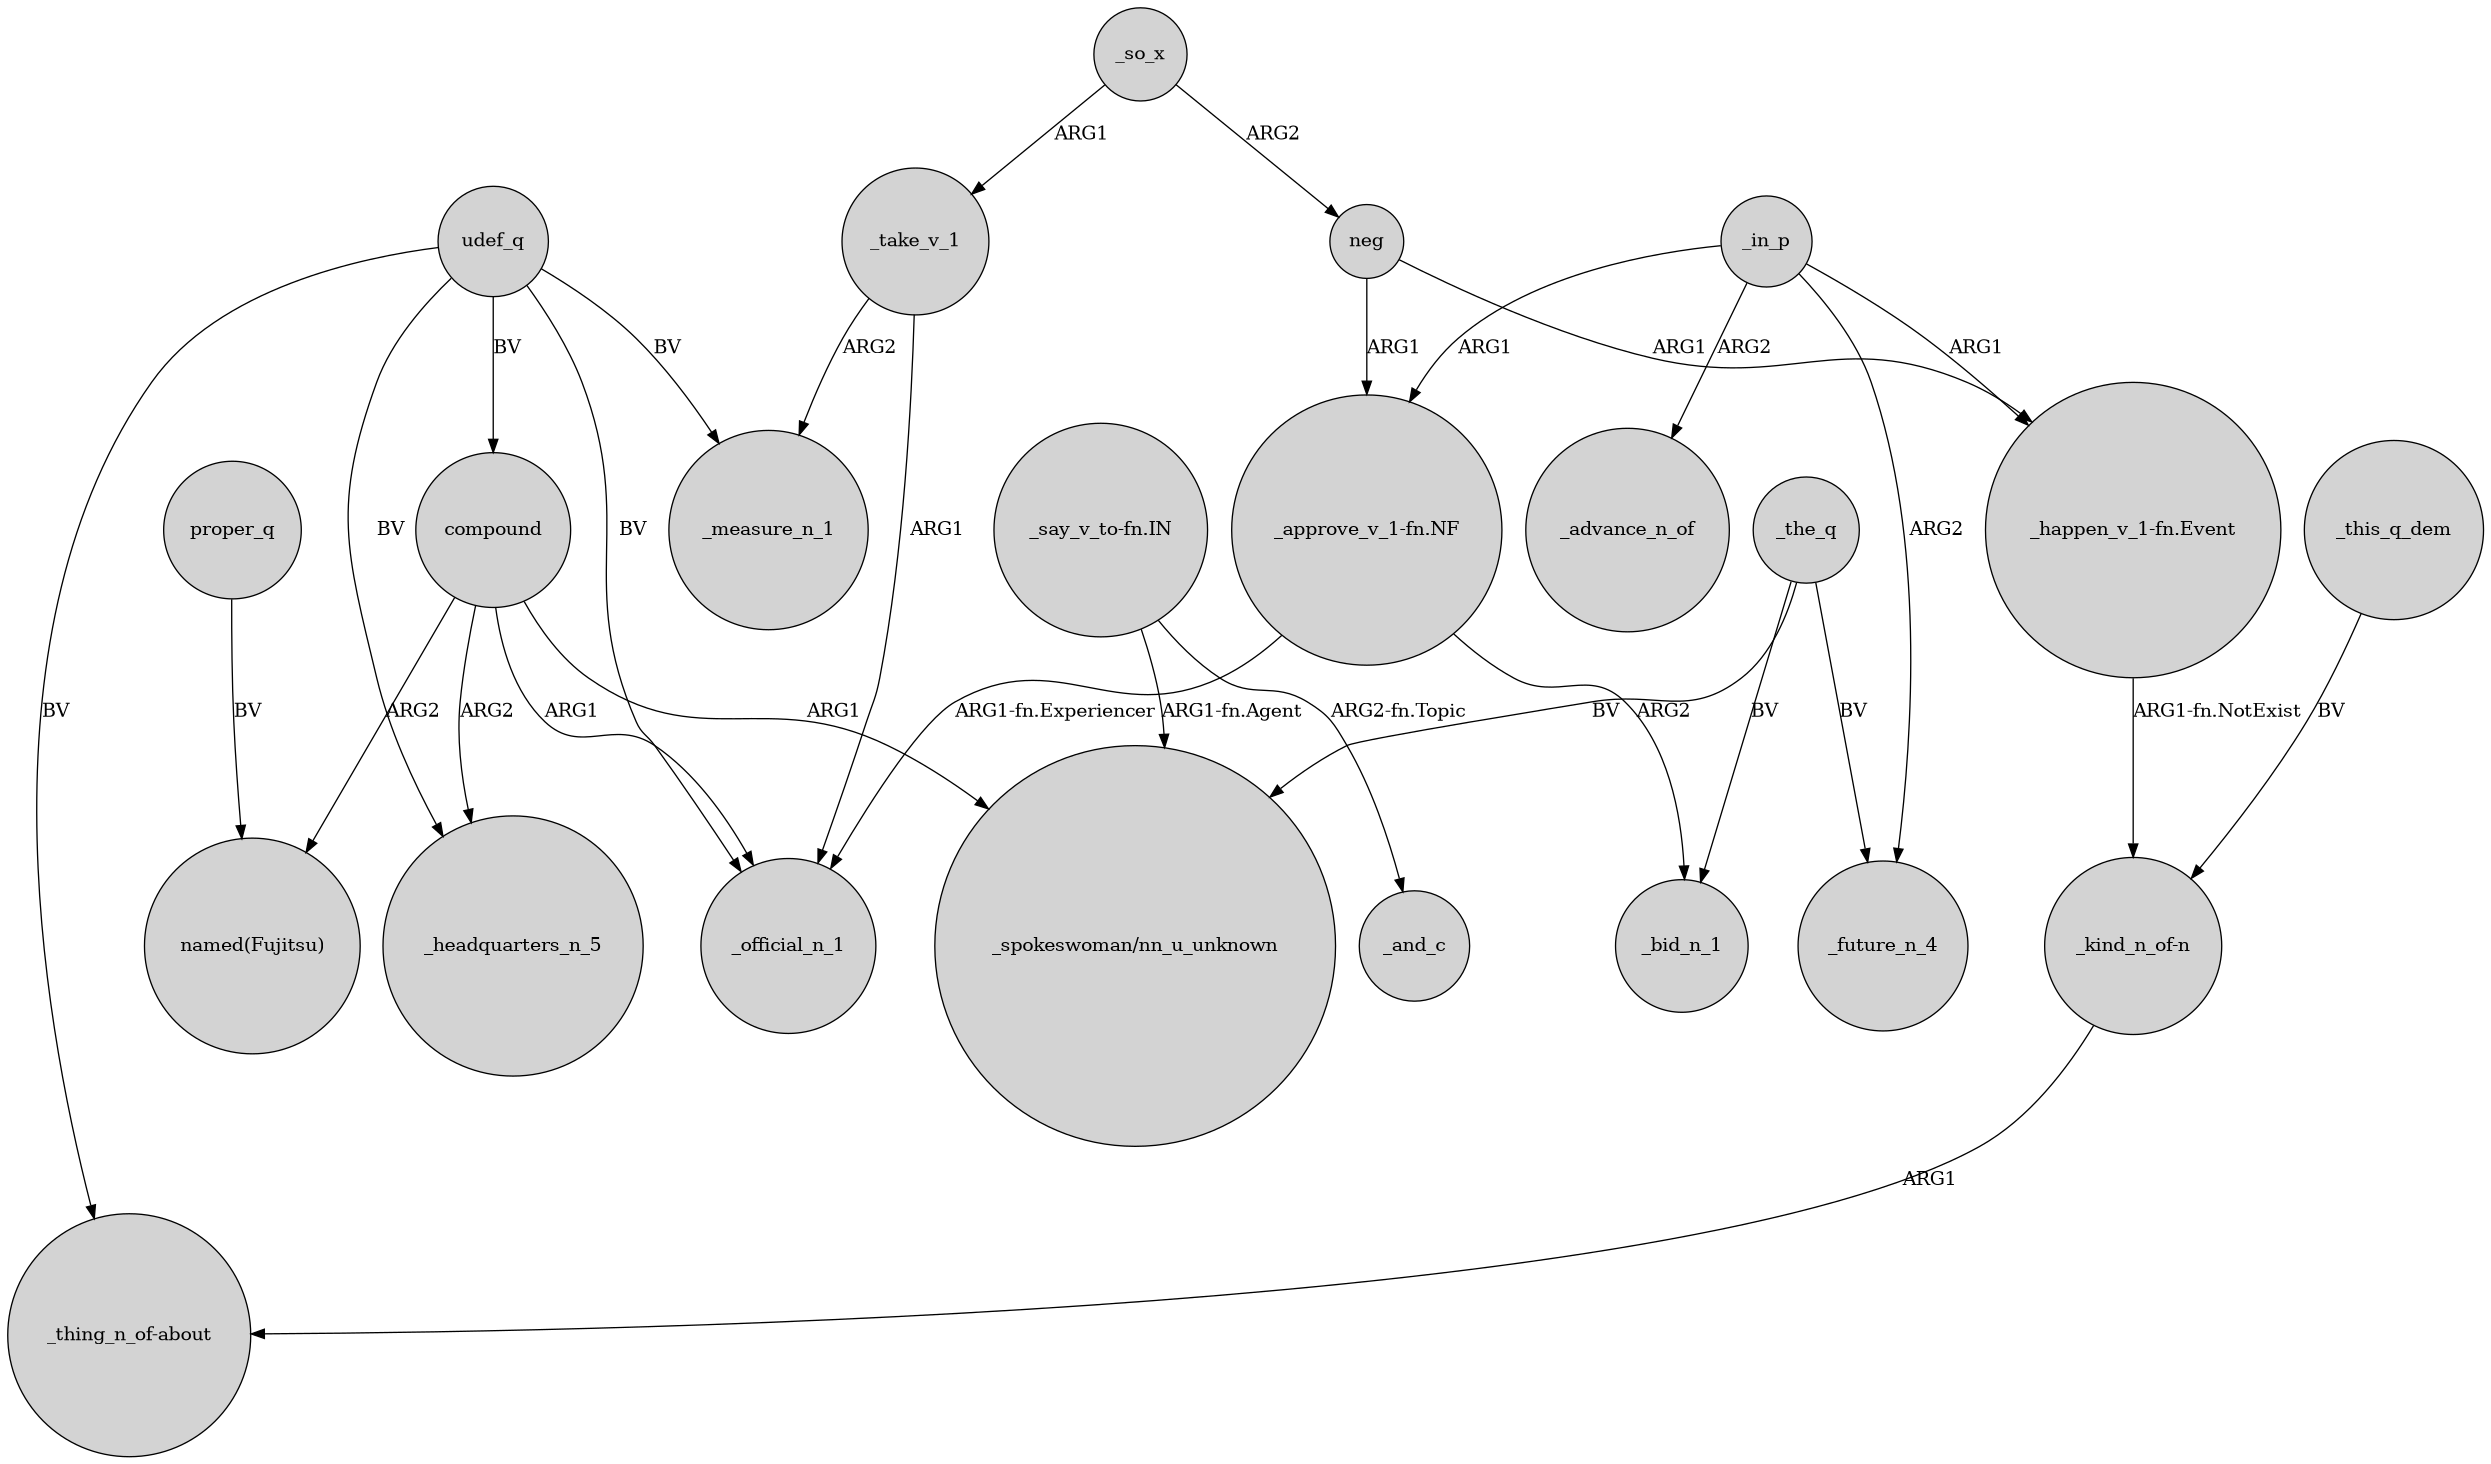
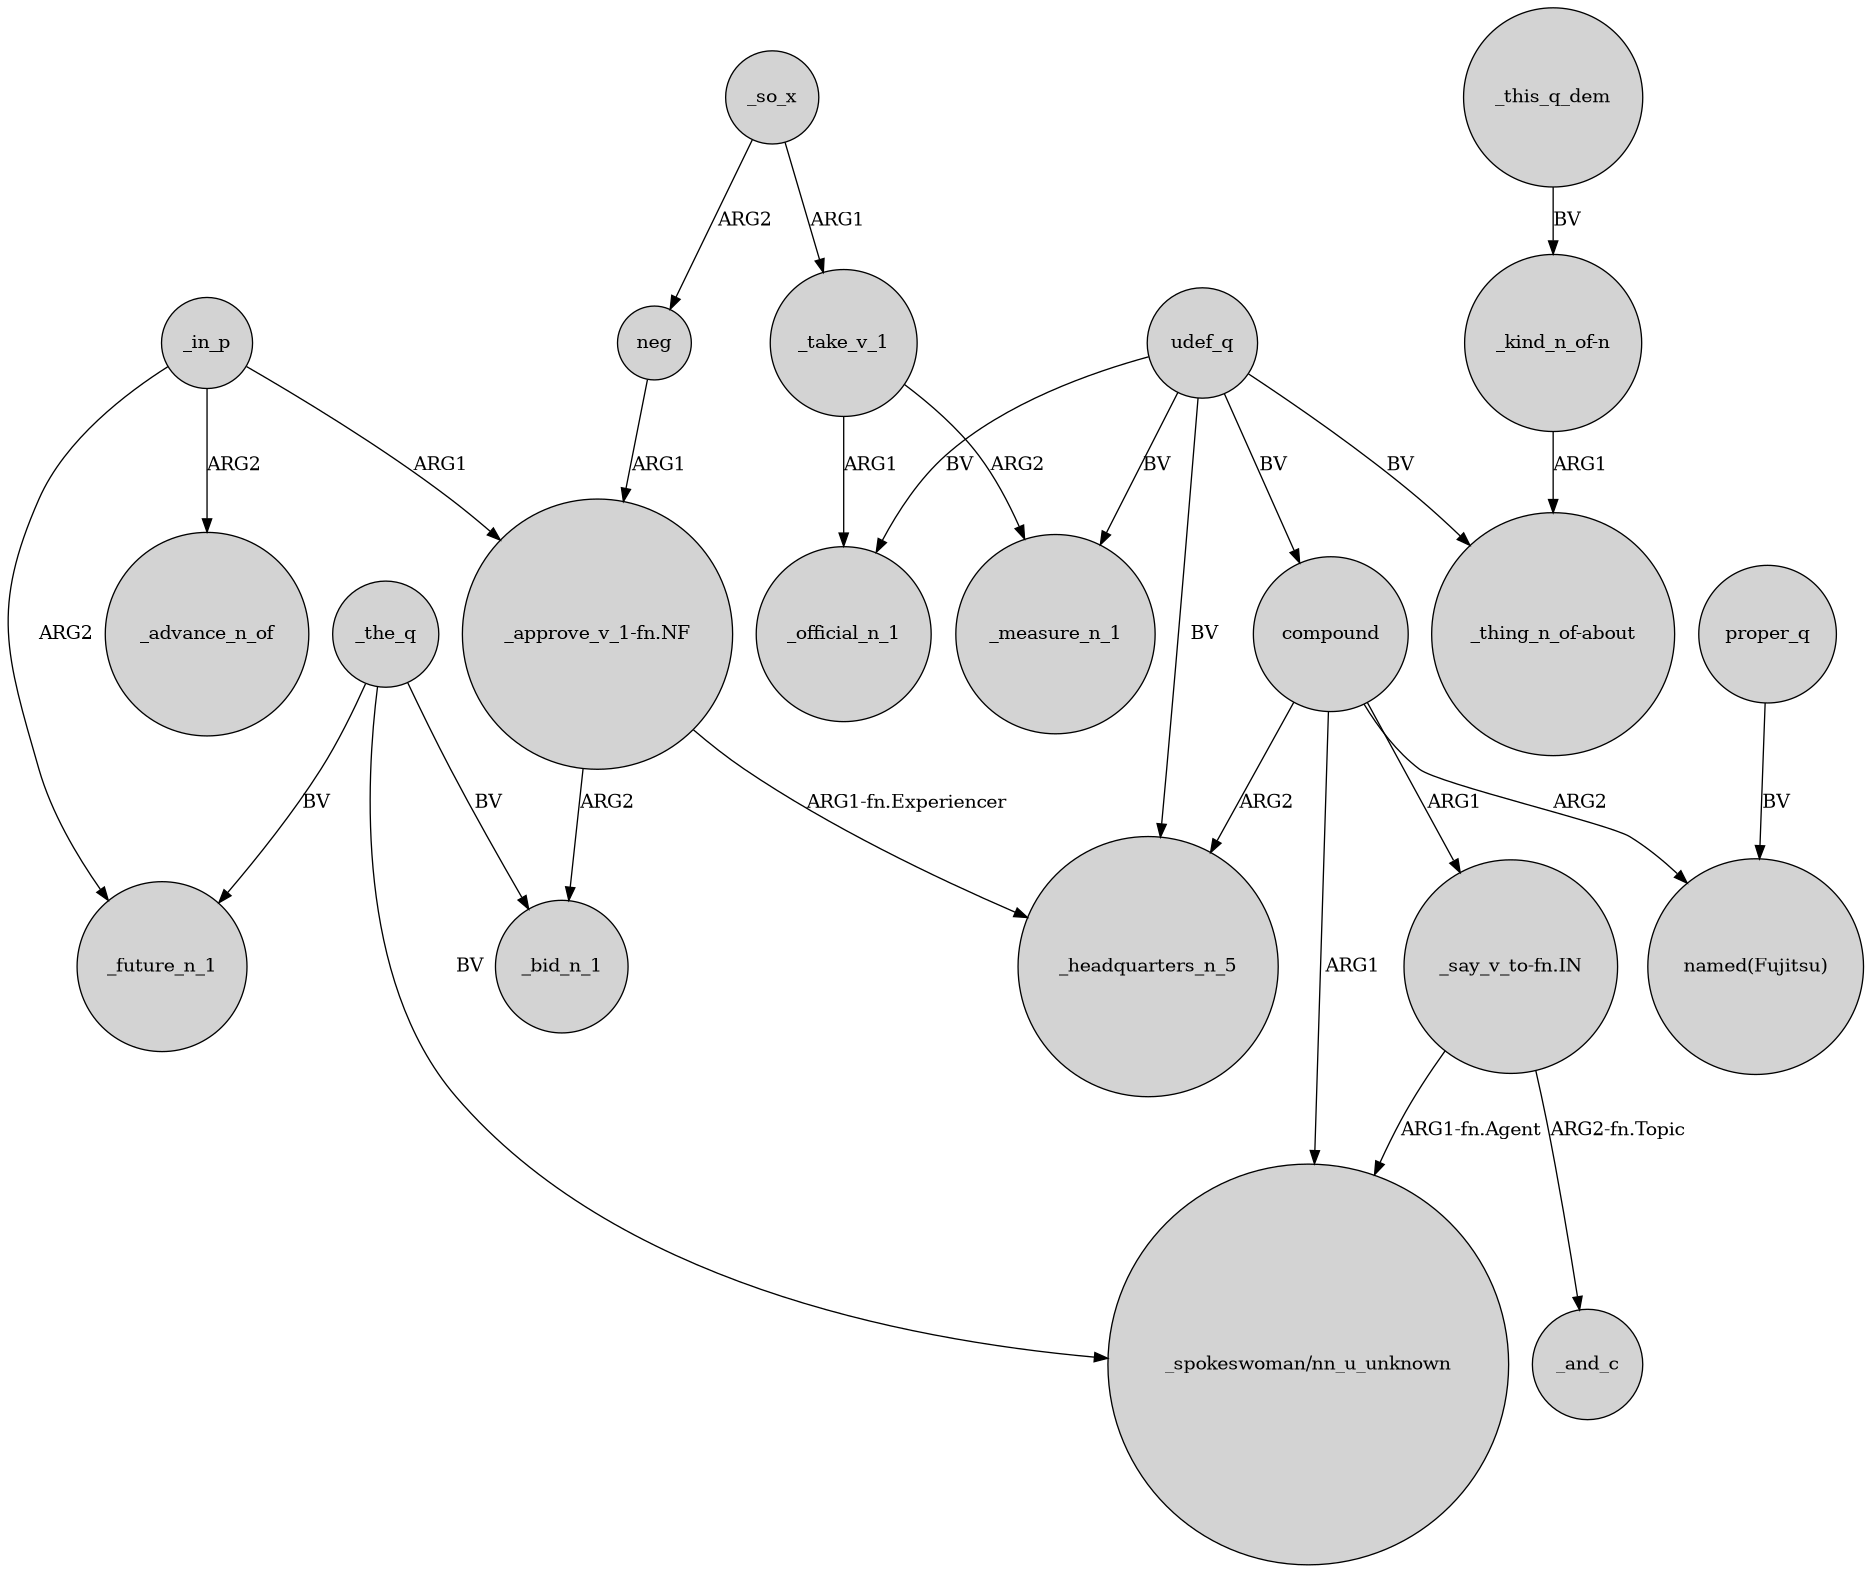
(2133, 530) -> none
(1027, 681) -> (848, 832)
(607, 735) -> (1411, 781)
(1883, 946) -> (162, 967)
